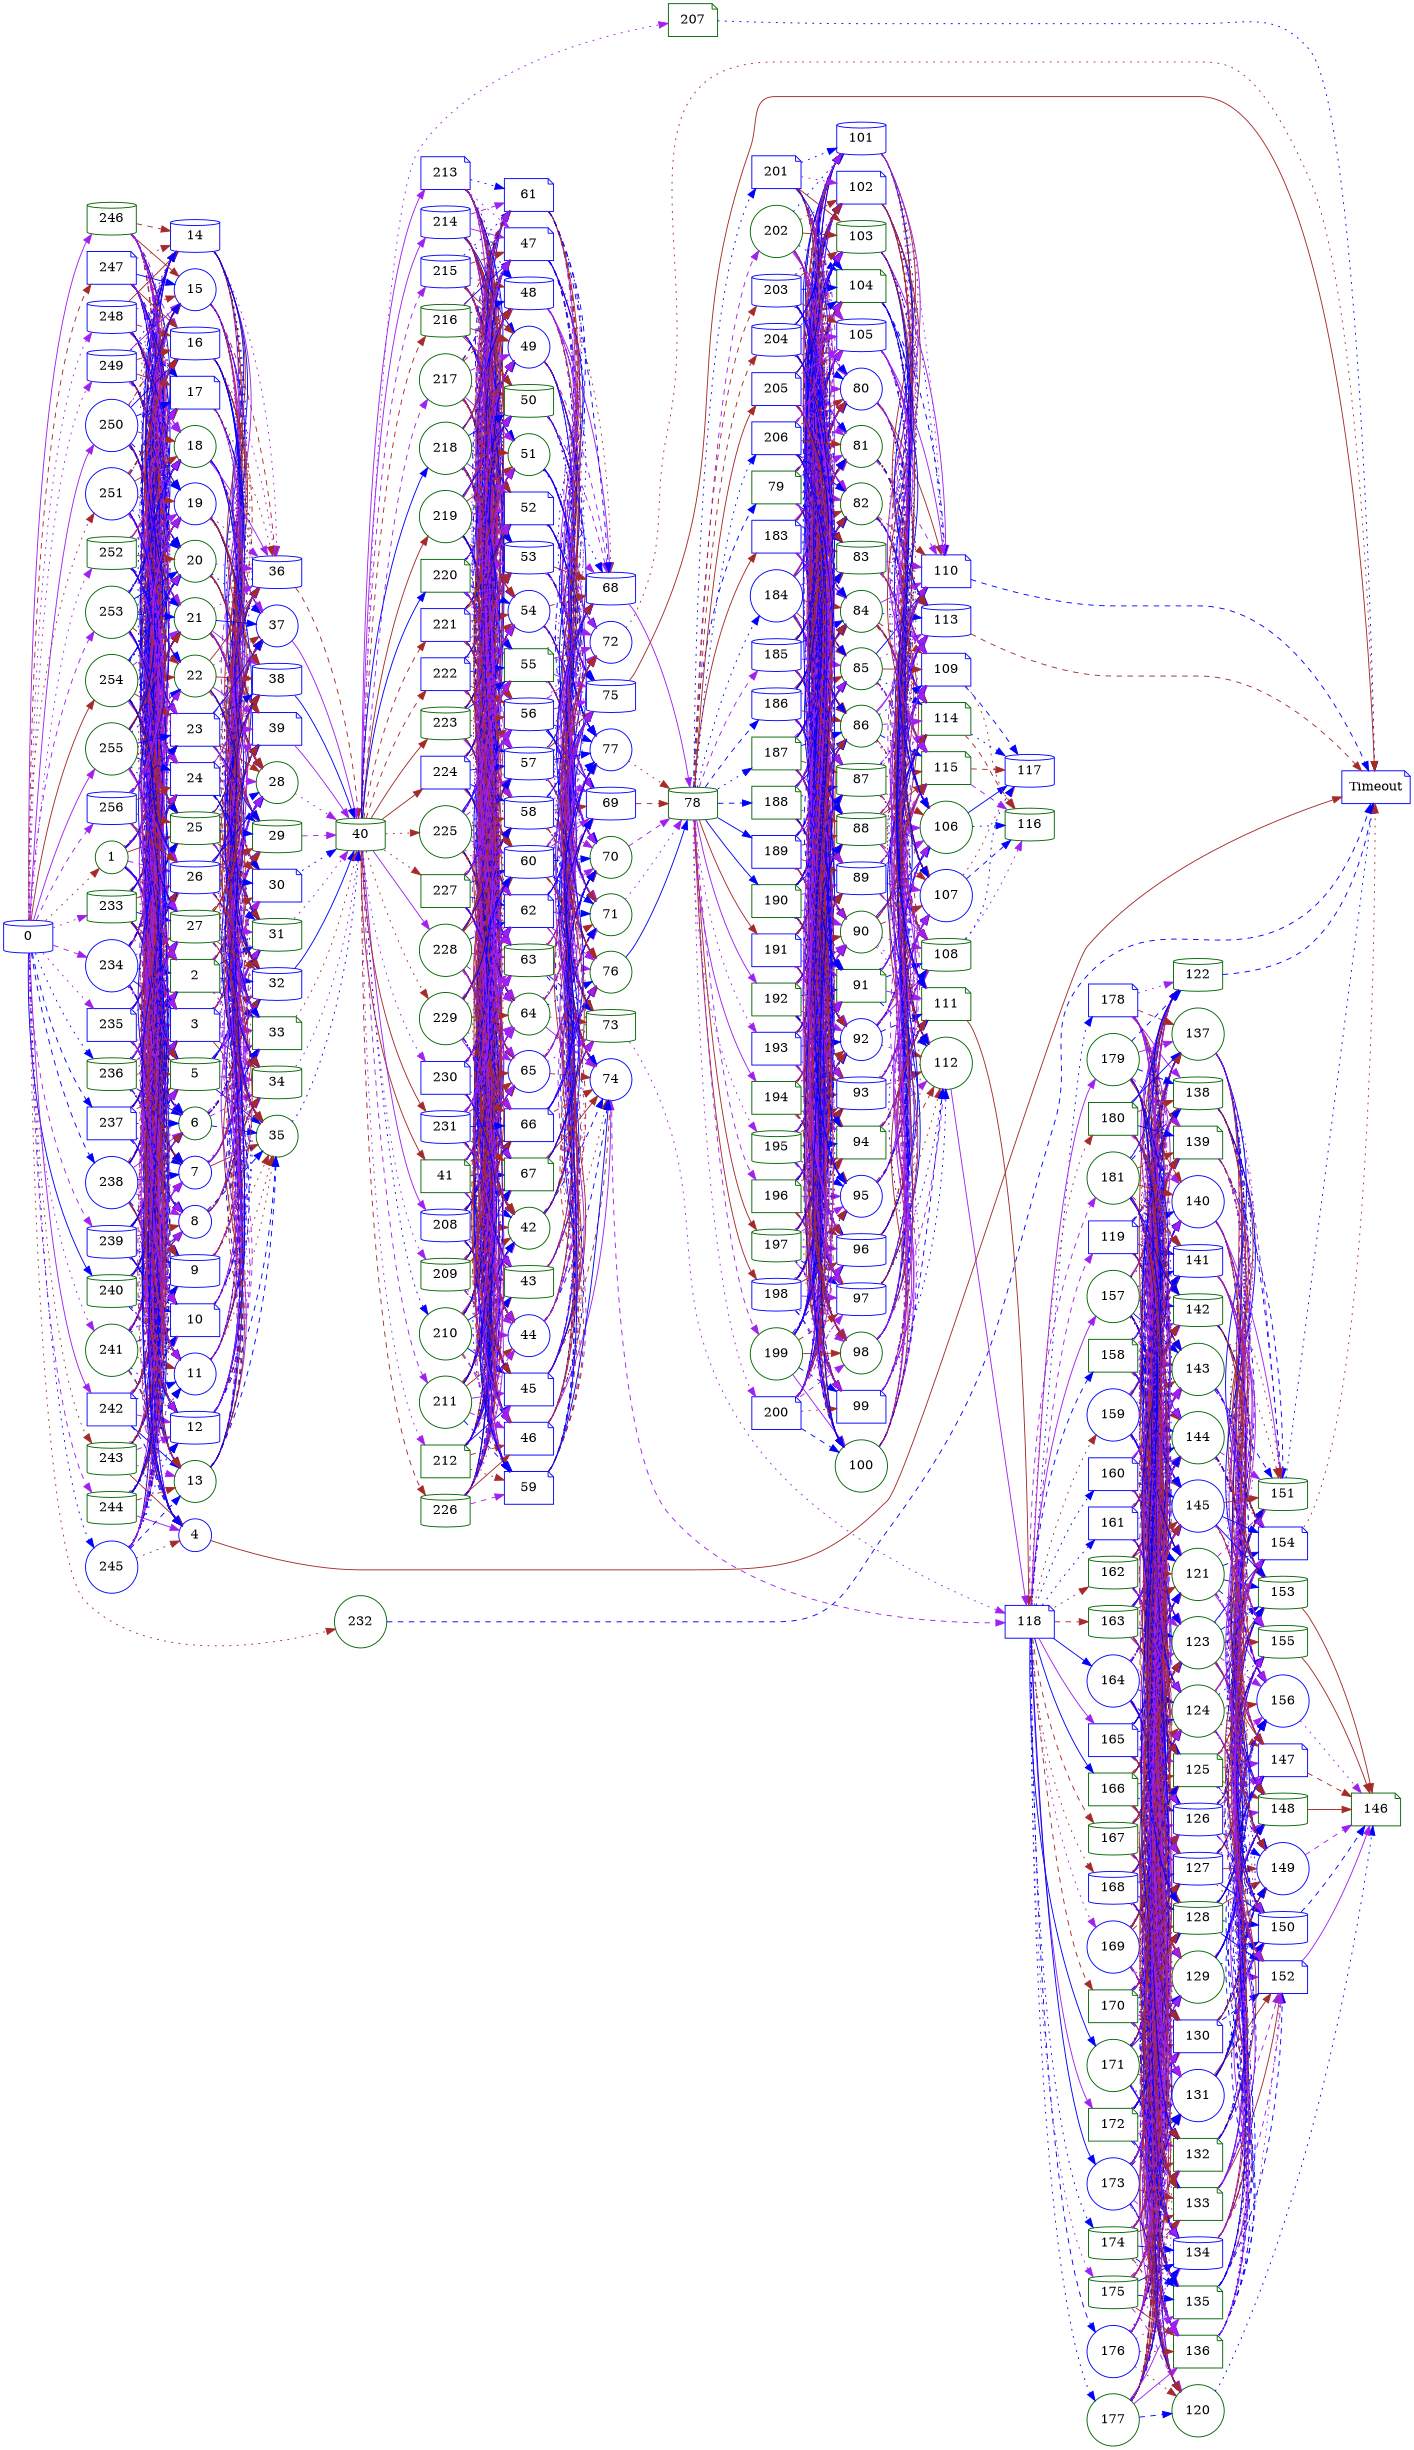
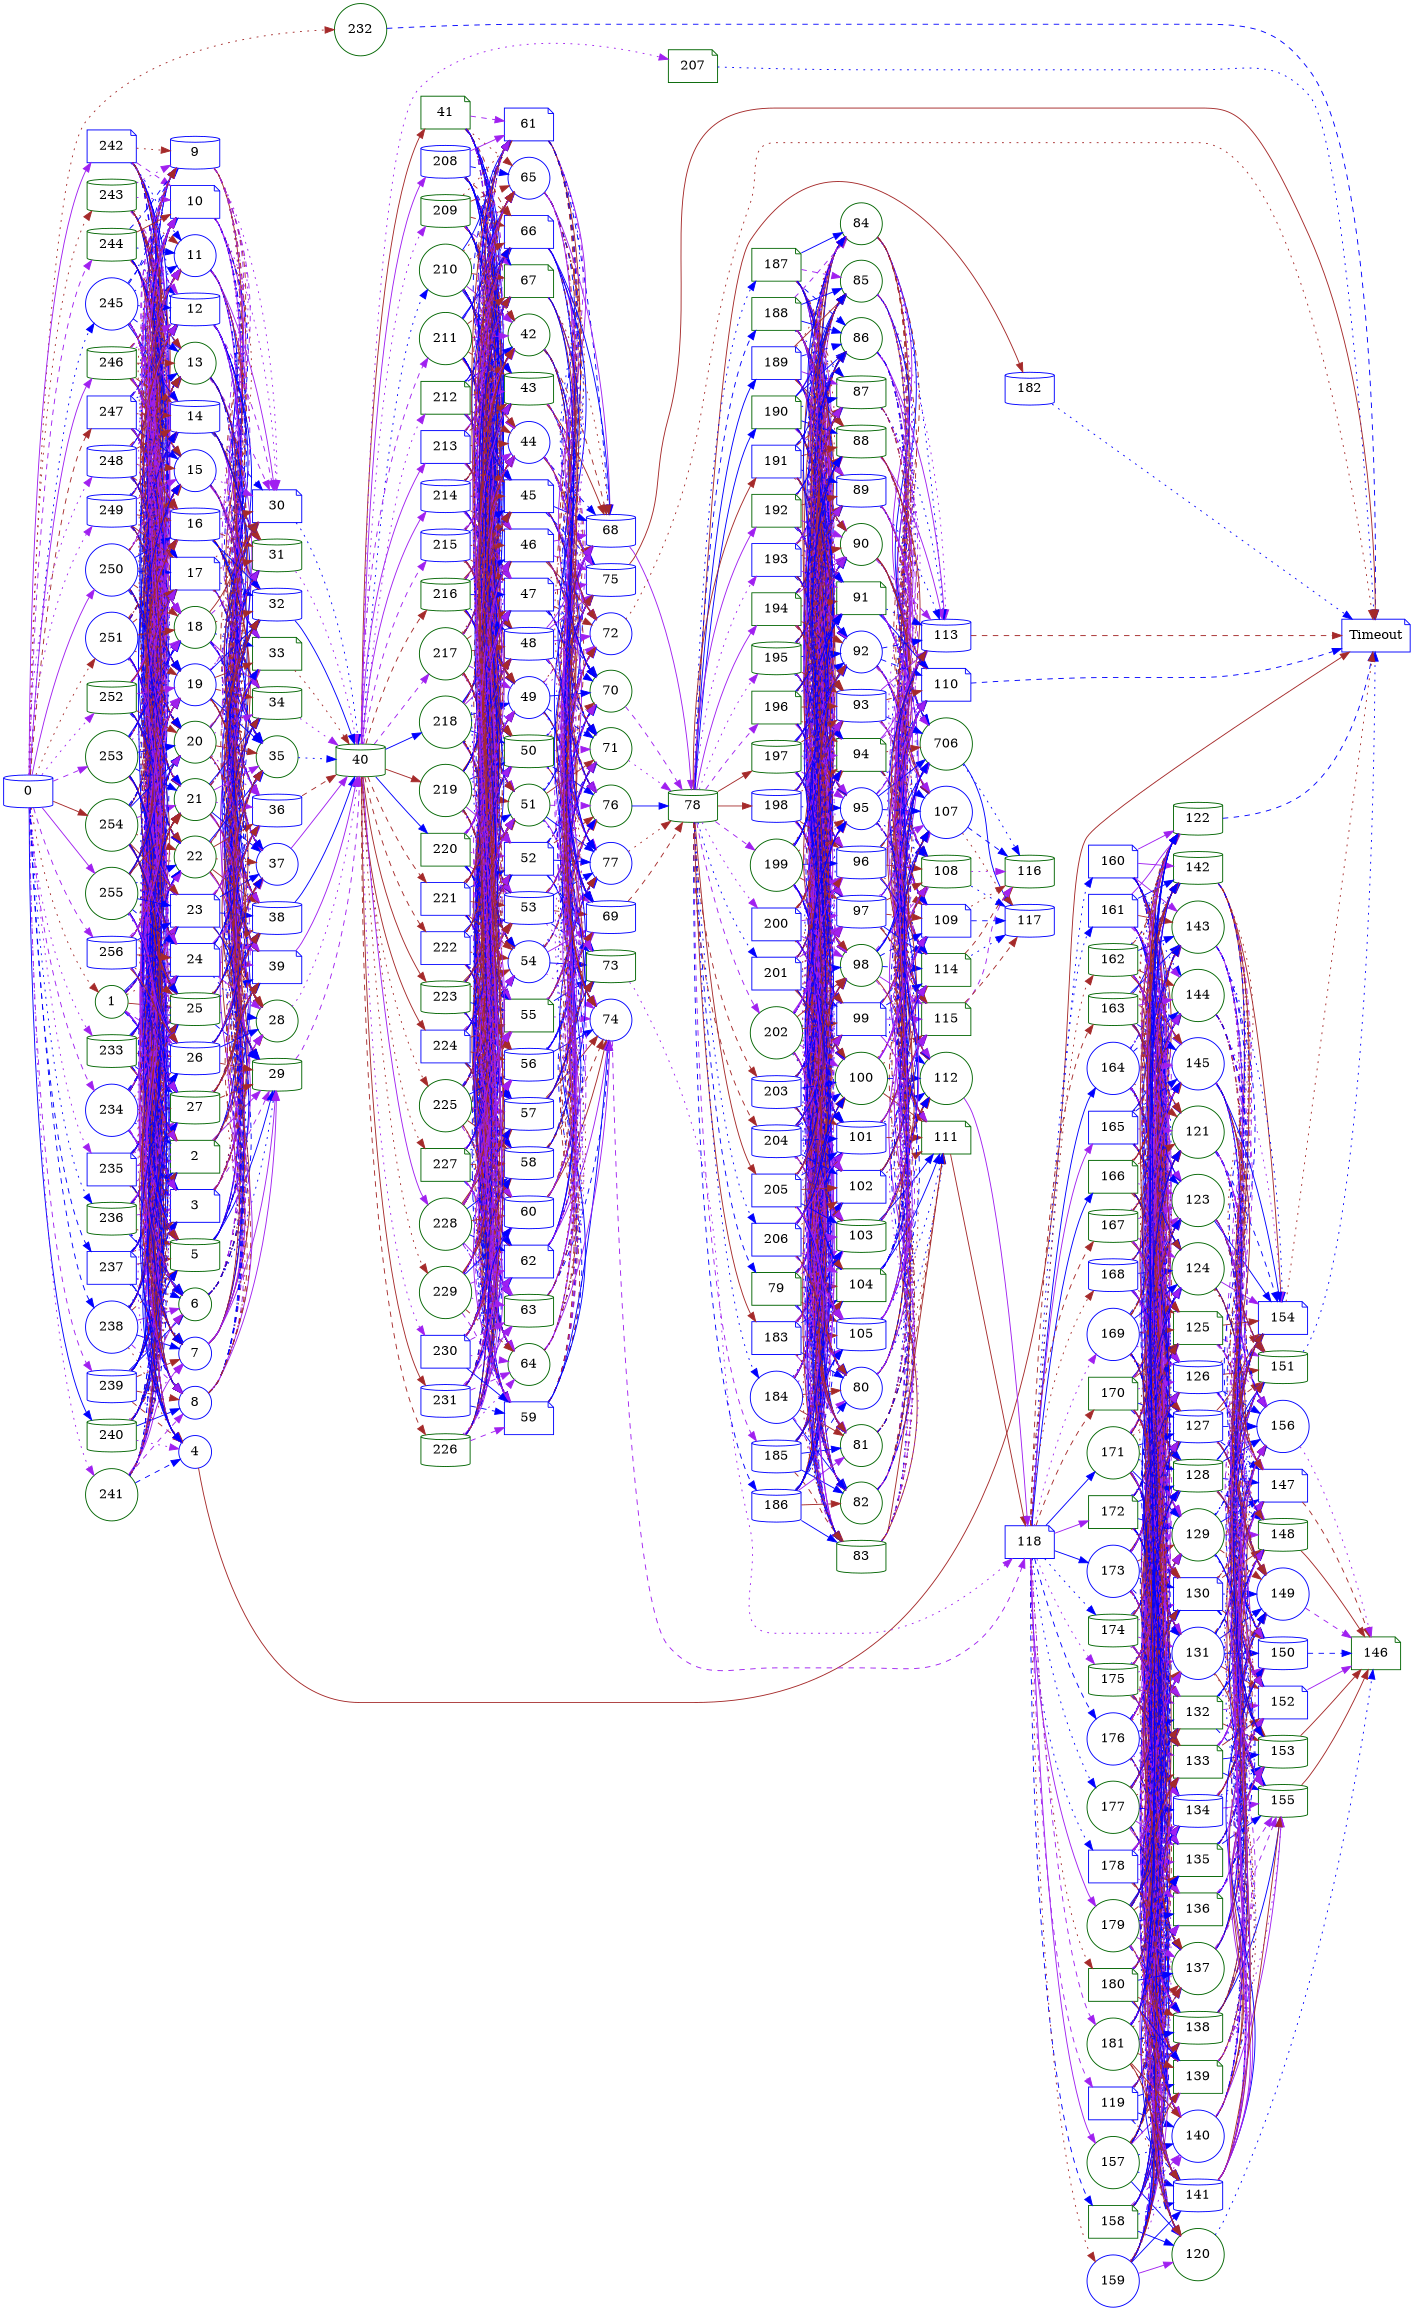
none -> (1030, 389)
(946, 827) -> (946, 744)
(1238, 1841) -> (1237, 1483)
